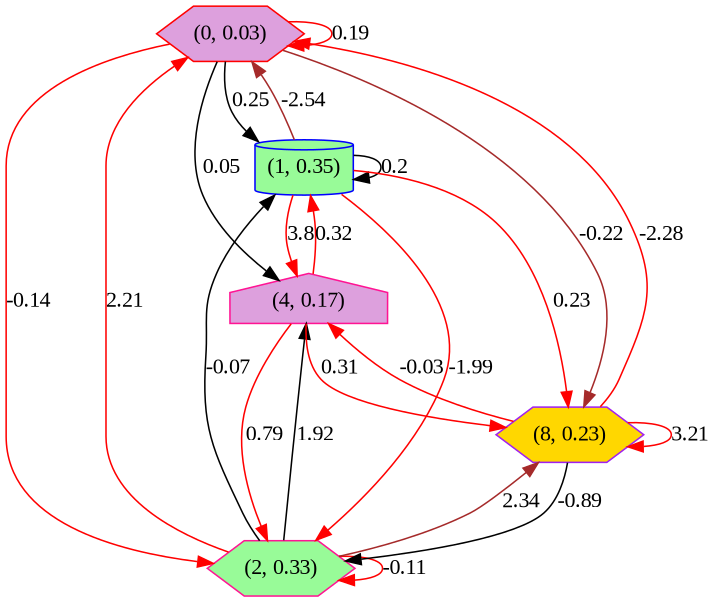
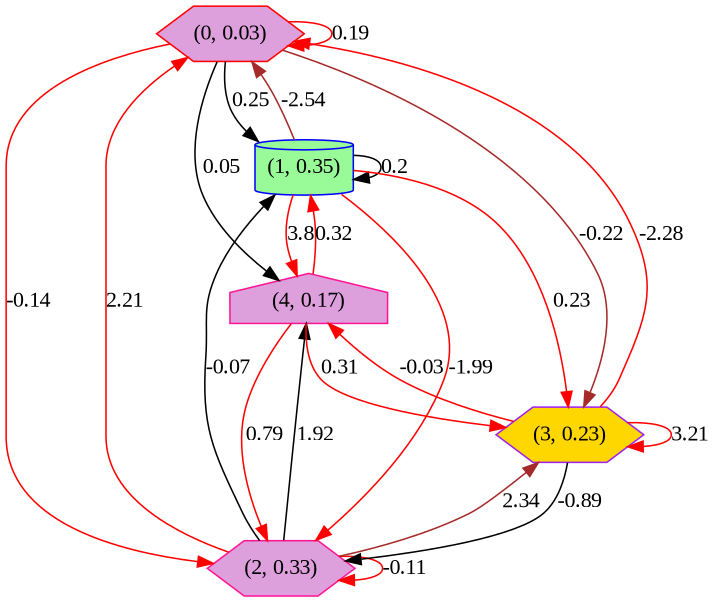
(570, 435) -> (570, 435)
(281, 568) -> (281, 568)
